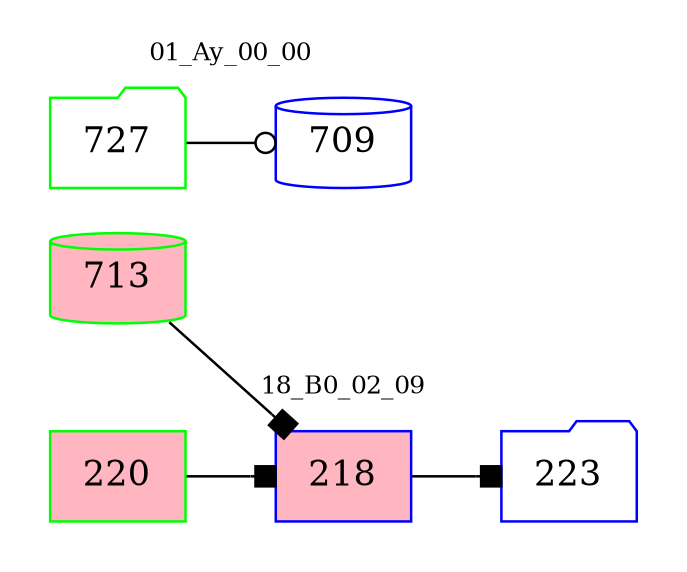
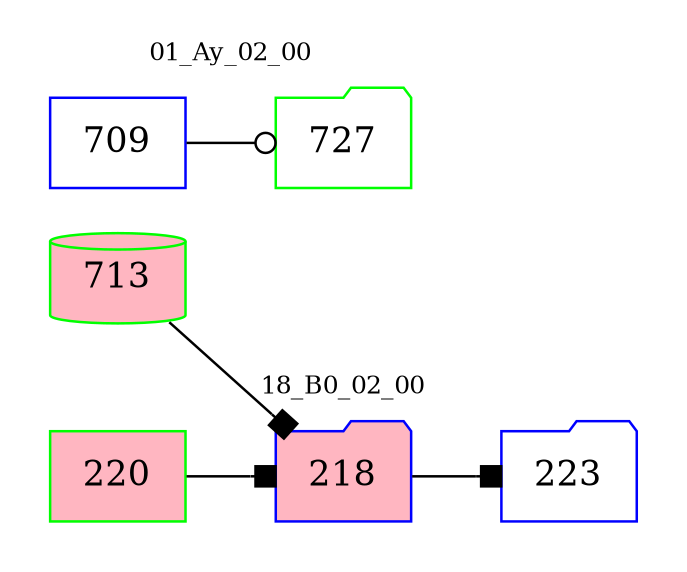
(231, 54) -> (231, 54)
(221, 143) -> (221, 143)
(343, 143) -> (118, 143)
(343, 387) -> (343, 387)
(343, 476) -> (343, 476)
